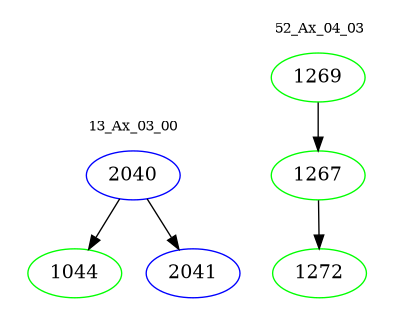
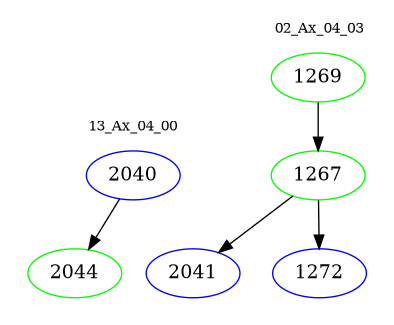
(320, 29) -> (320, 29)
(133, 127) -> (133, 127)
(159, 218) -> (269, 214)
(75, 273) -> (75, 273)
(320, 273) -> (320, 273)
